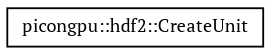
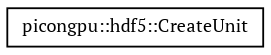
(135, 27) -> (135, 27)
